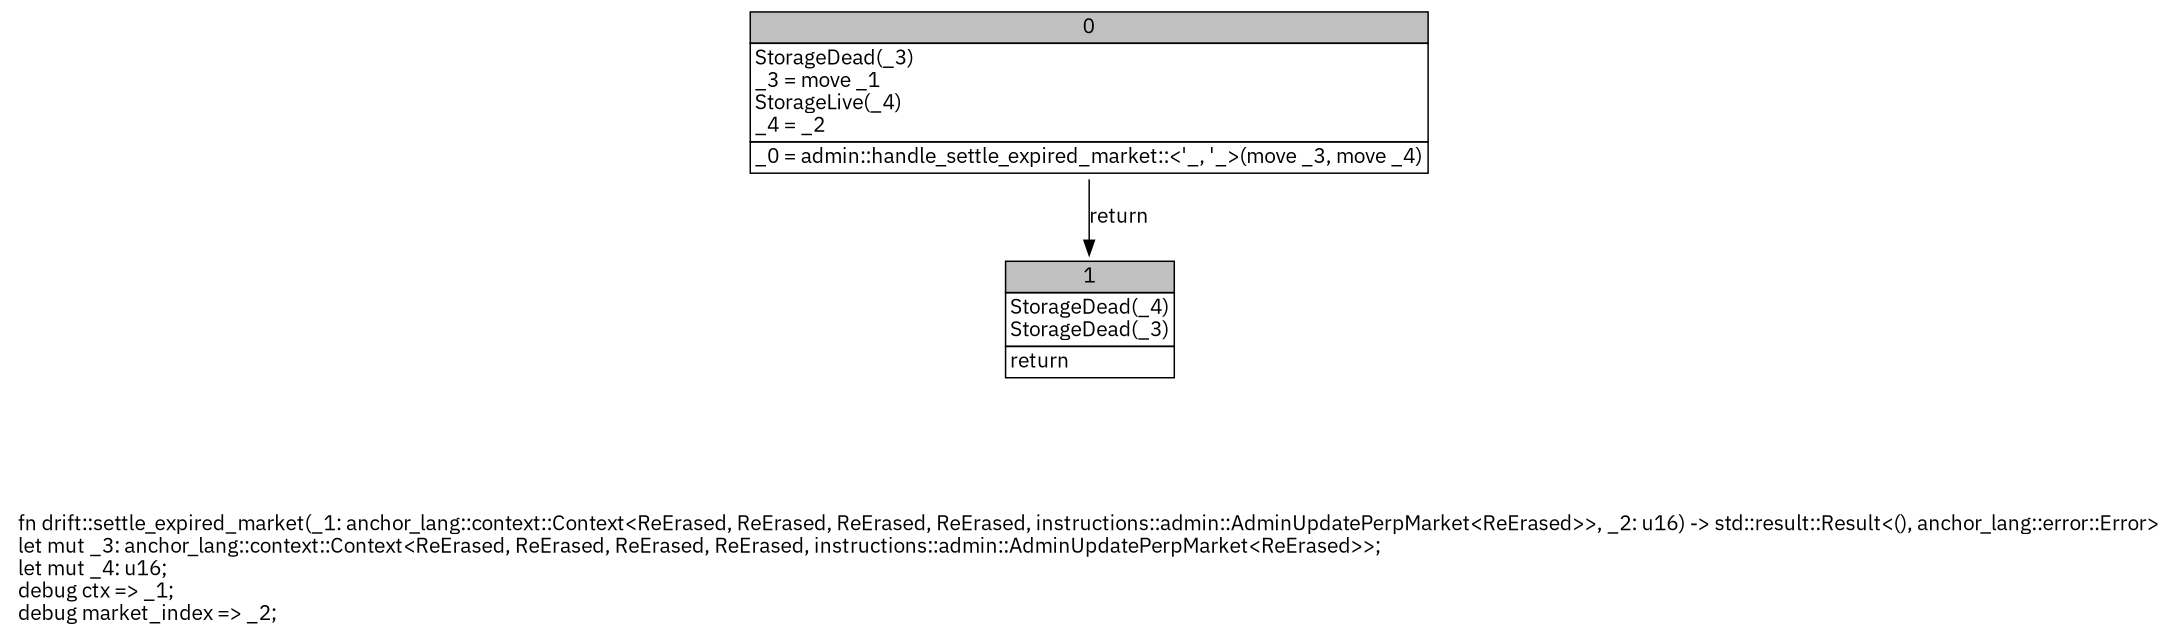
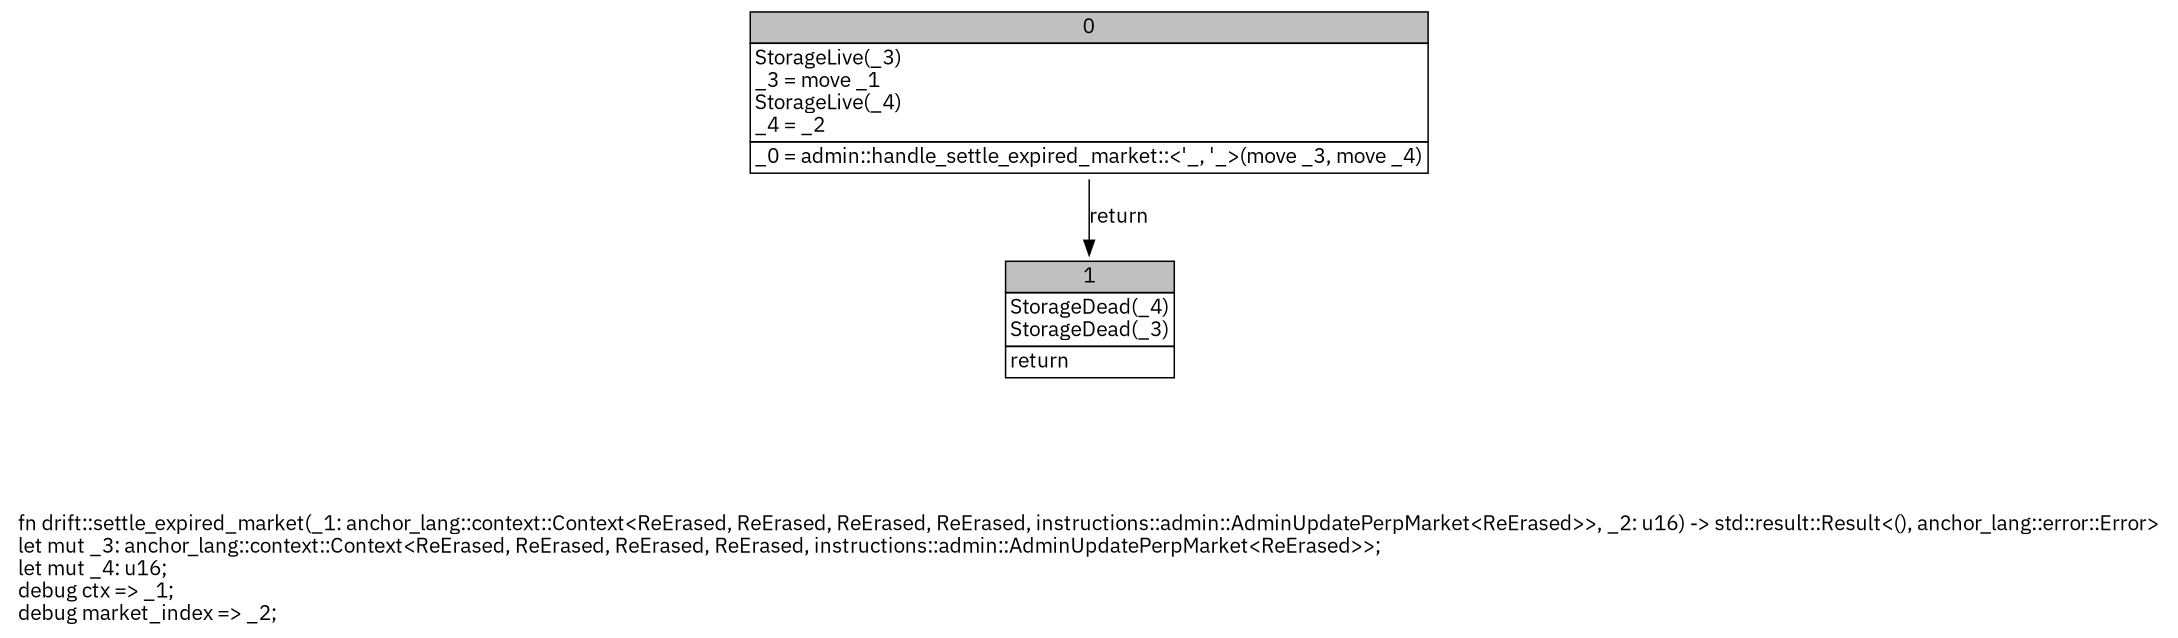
(835, 58) -> (829, 58)
